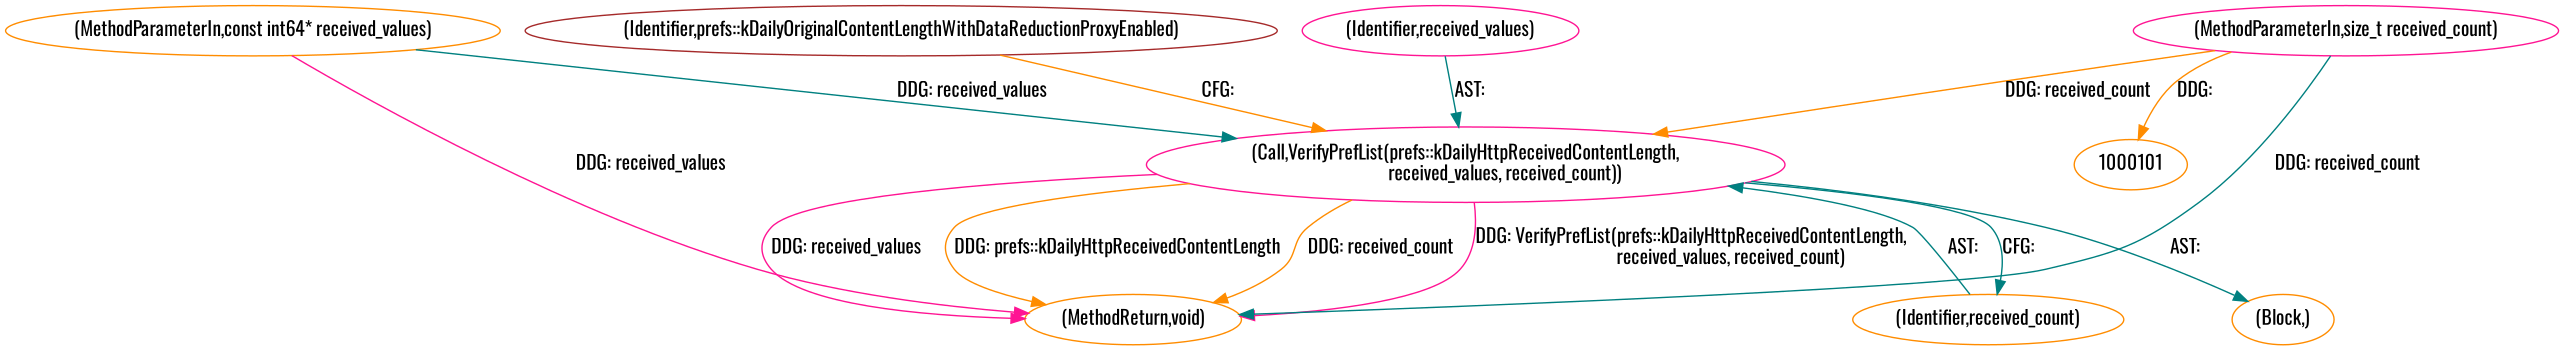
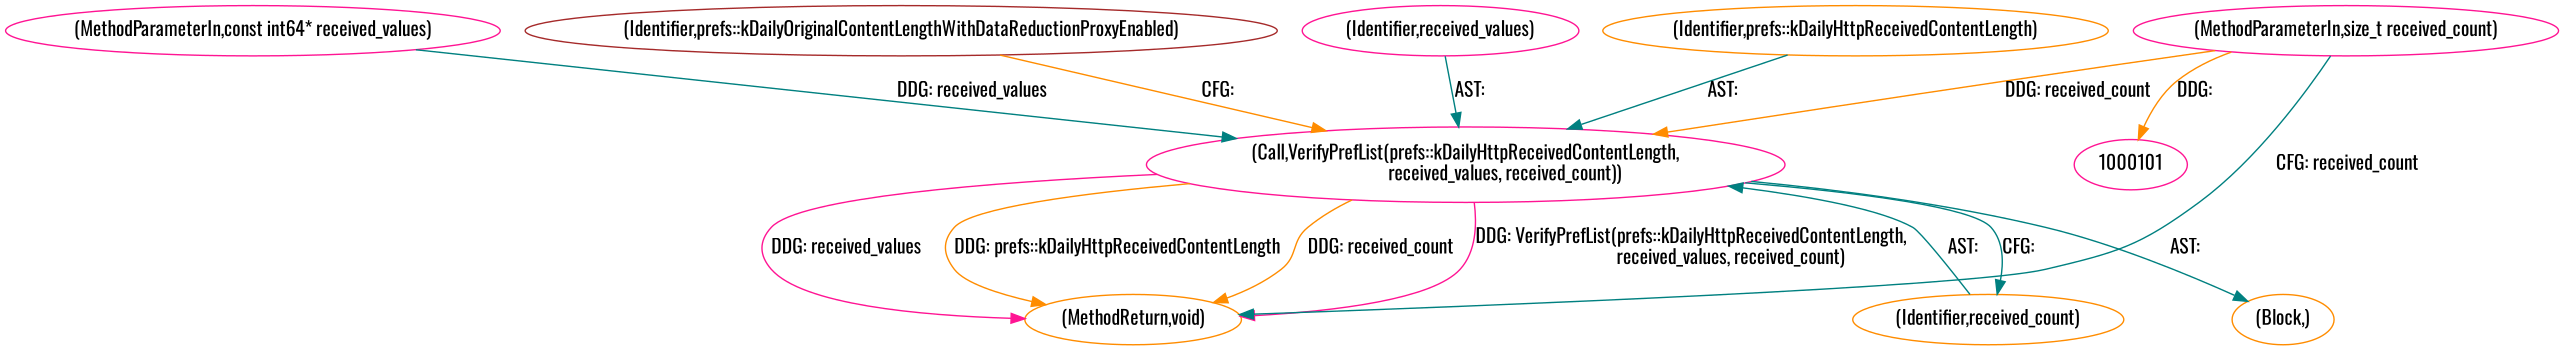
(253, 31) -> (253, 31)
none -> (1856, 31)
(2131, 165) -> (2131, 165)
(2348, 165) -> (2348, 165)
(638, 228) -> none
